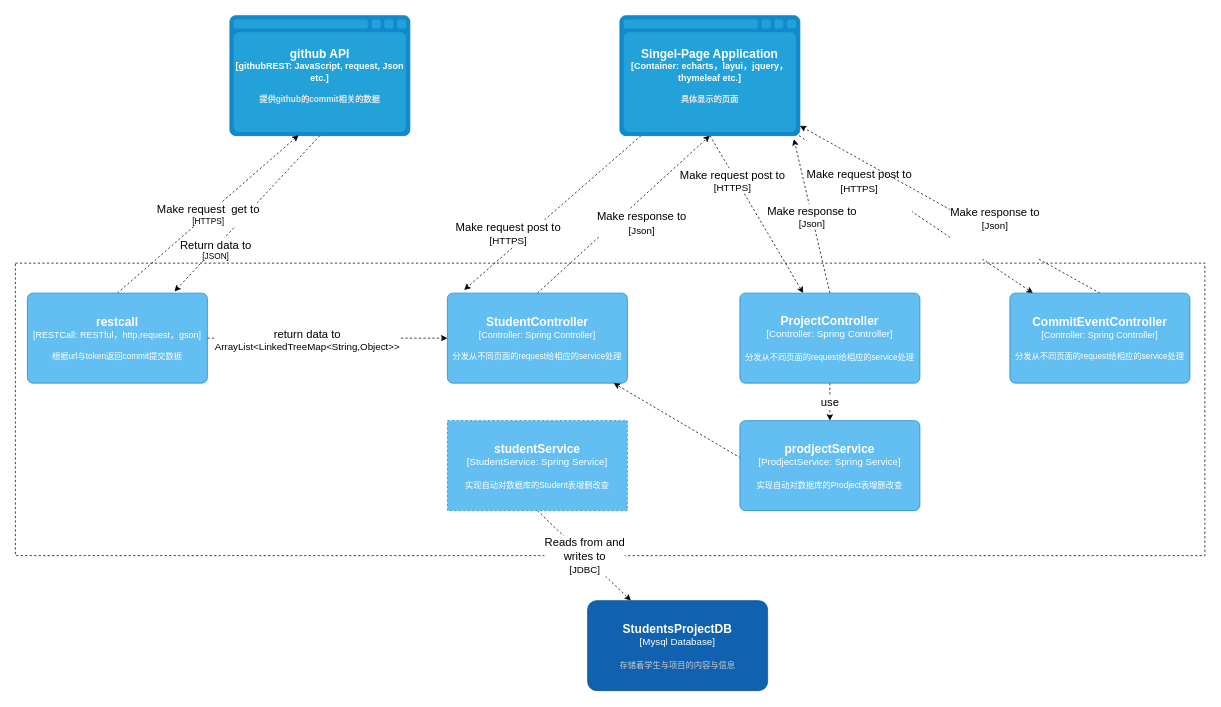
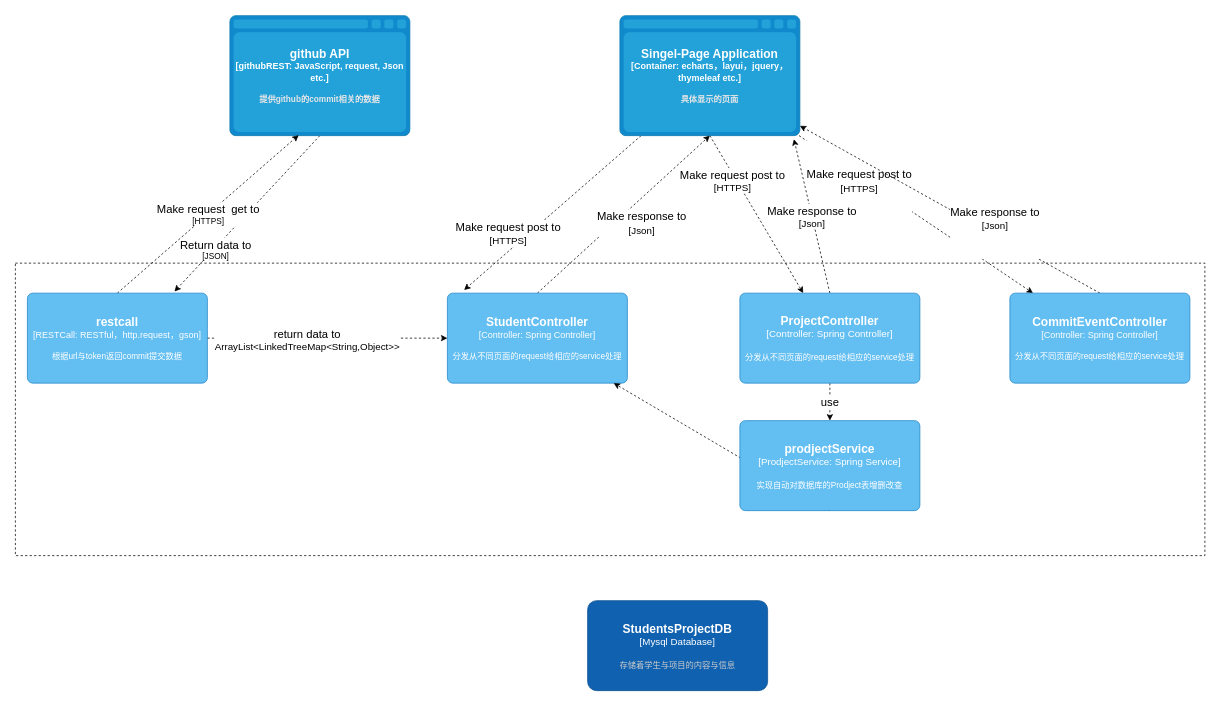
(537, 465) -> none
(583, 554) -> none
